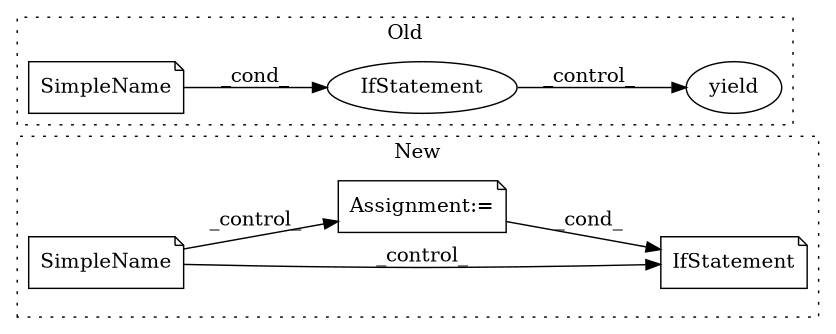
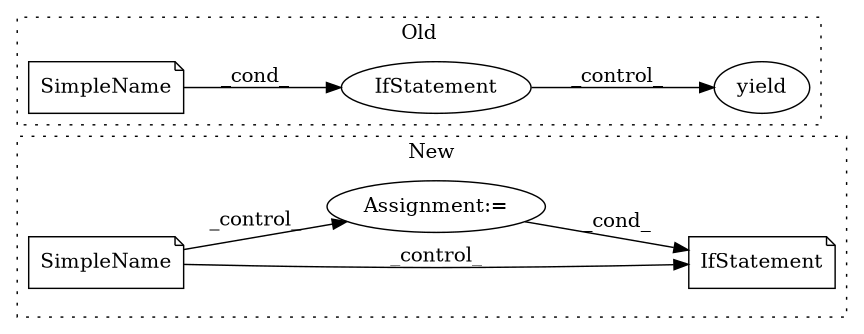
(422, 207) -> (436, 207)
